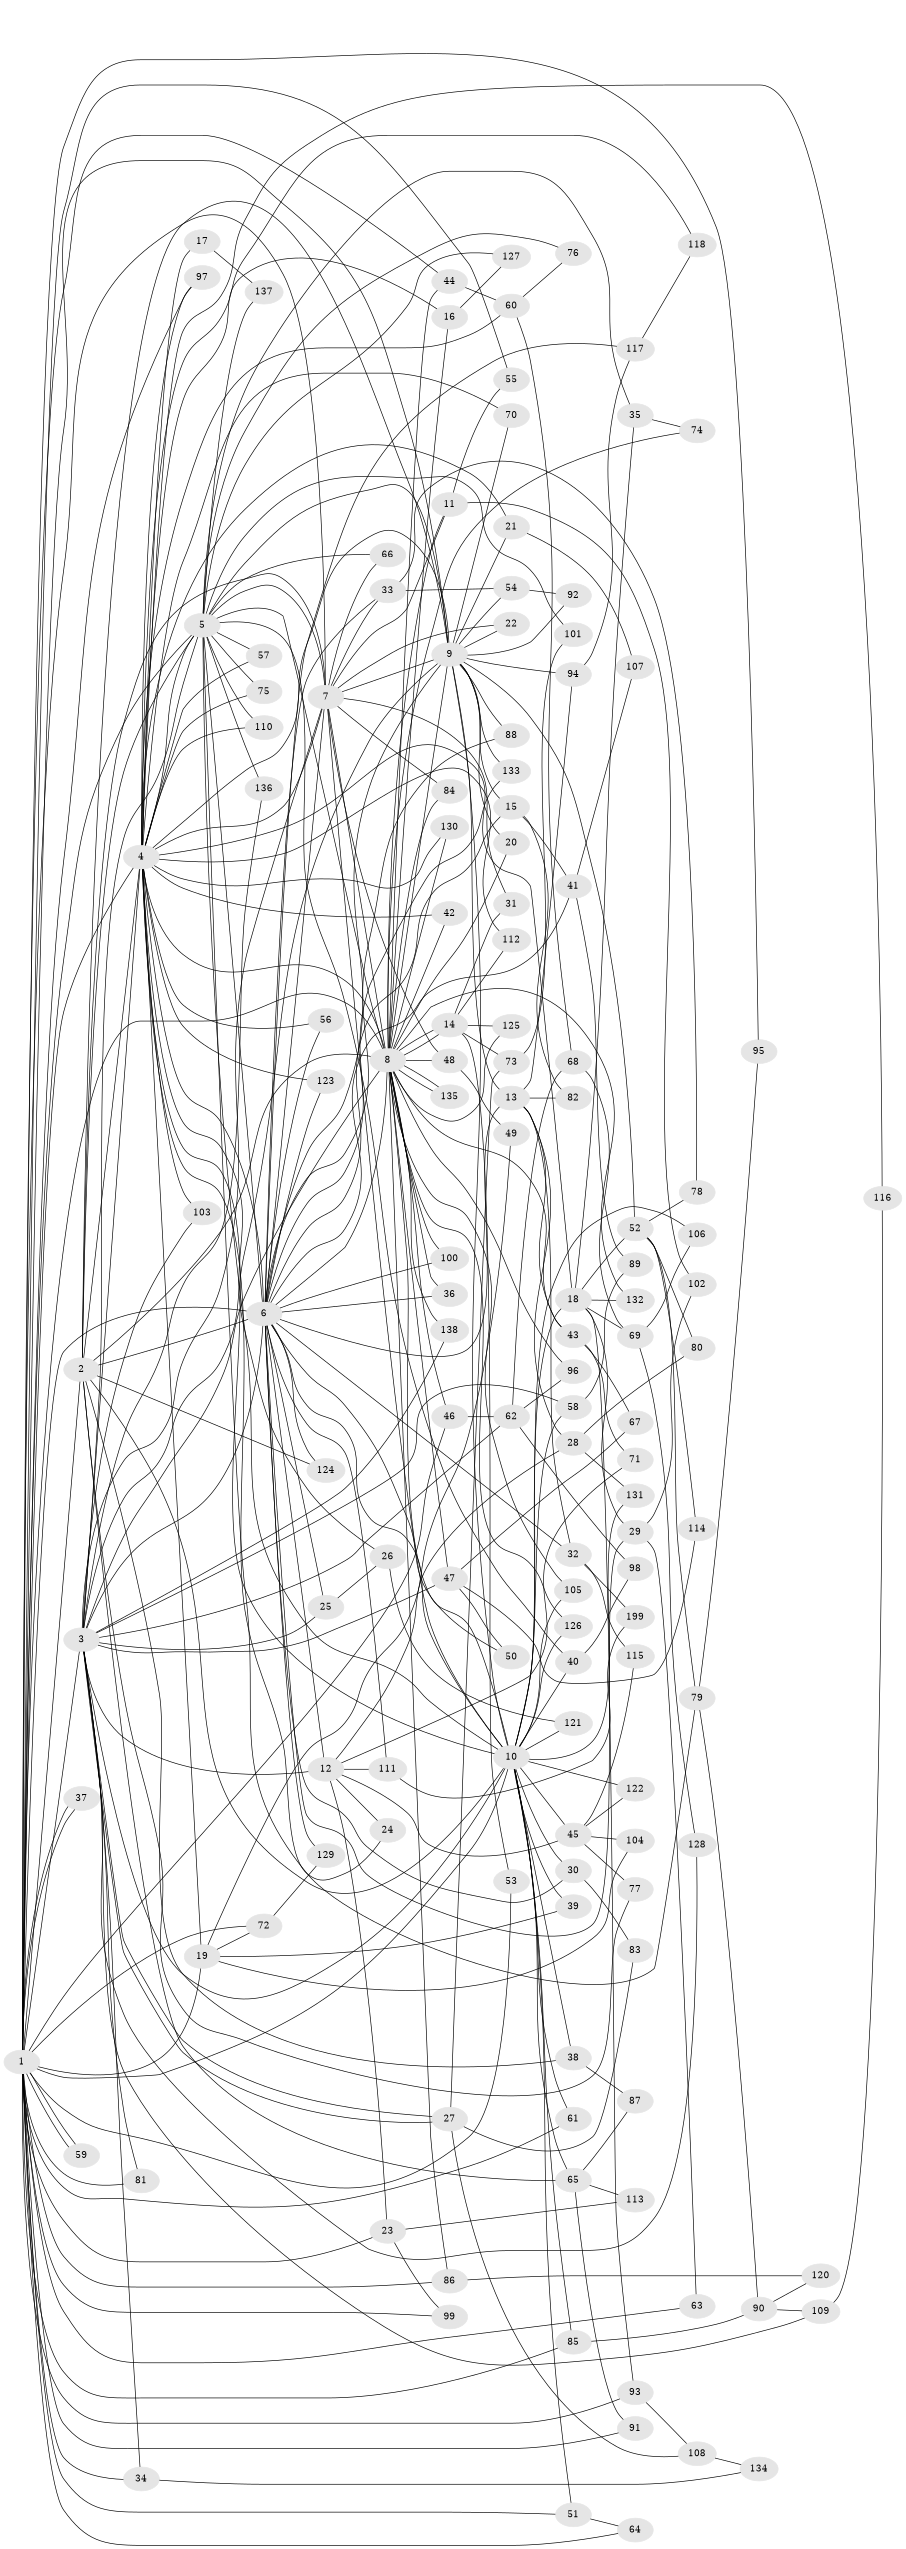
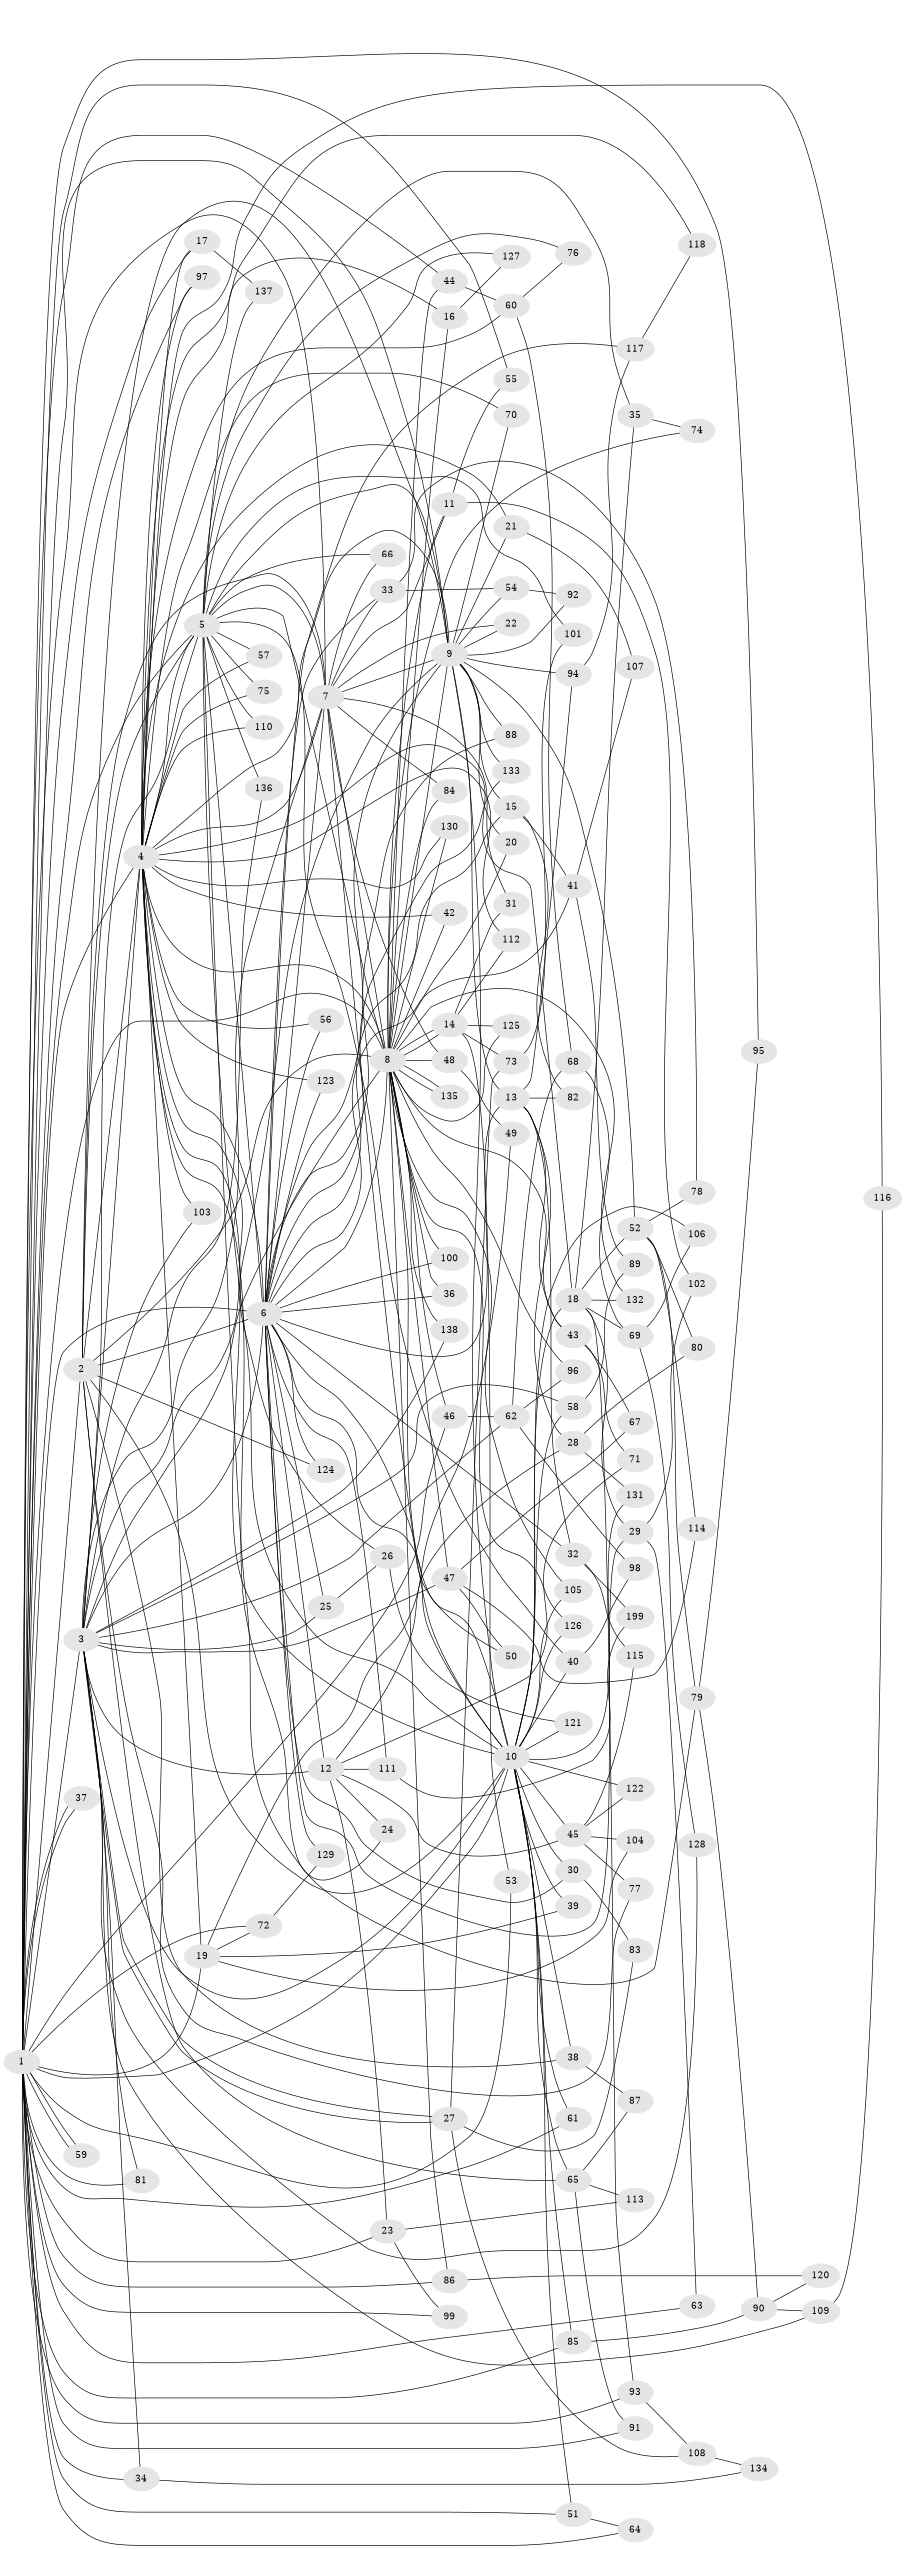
none -> (42, 1047)
